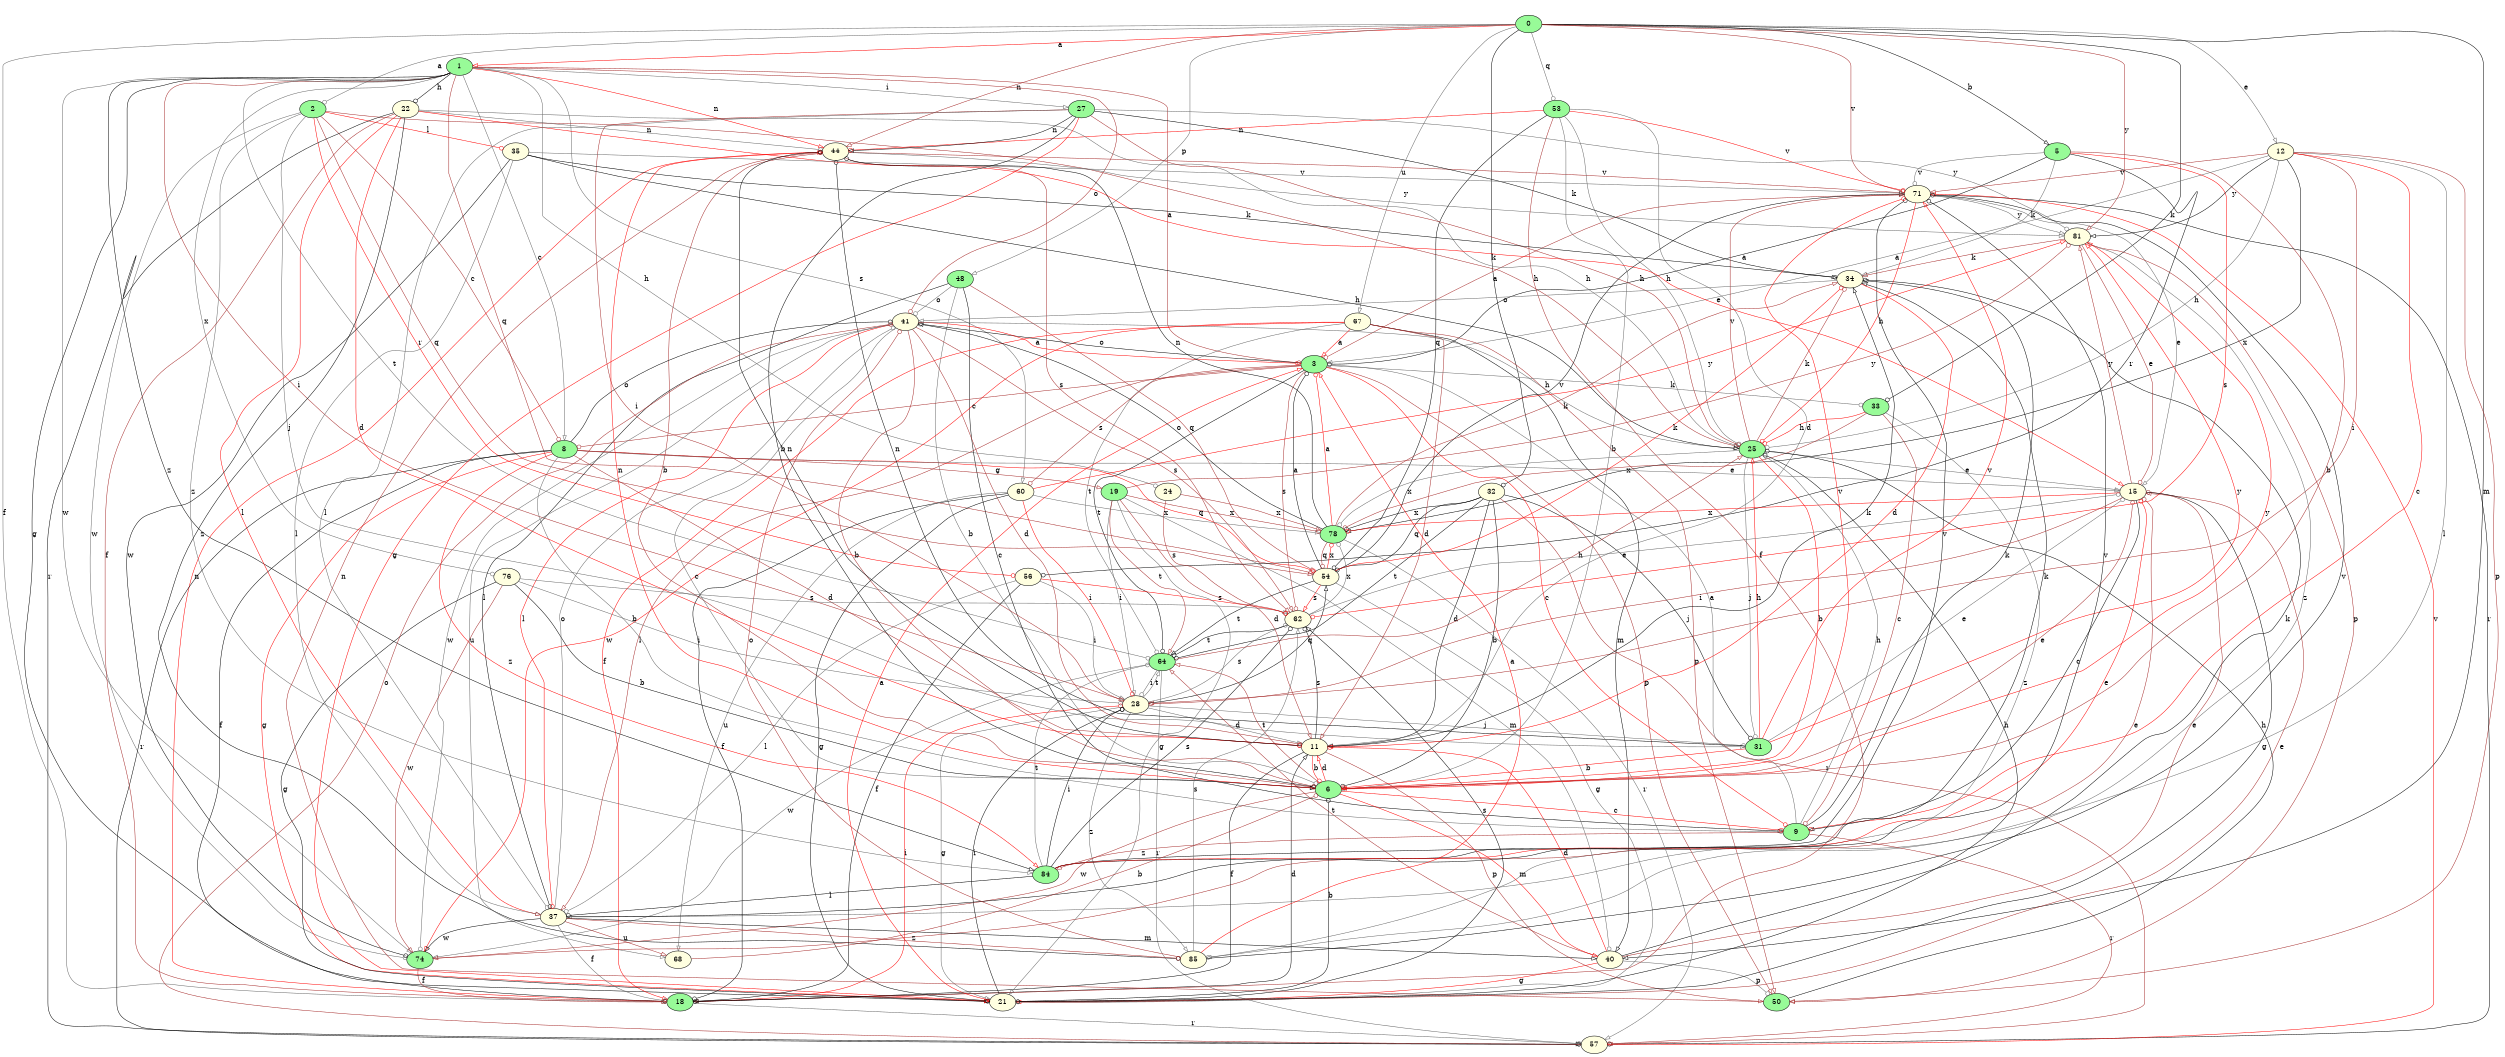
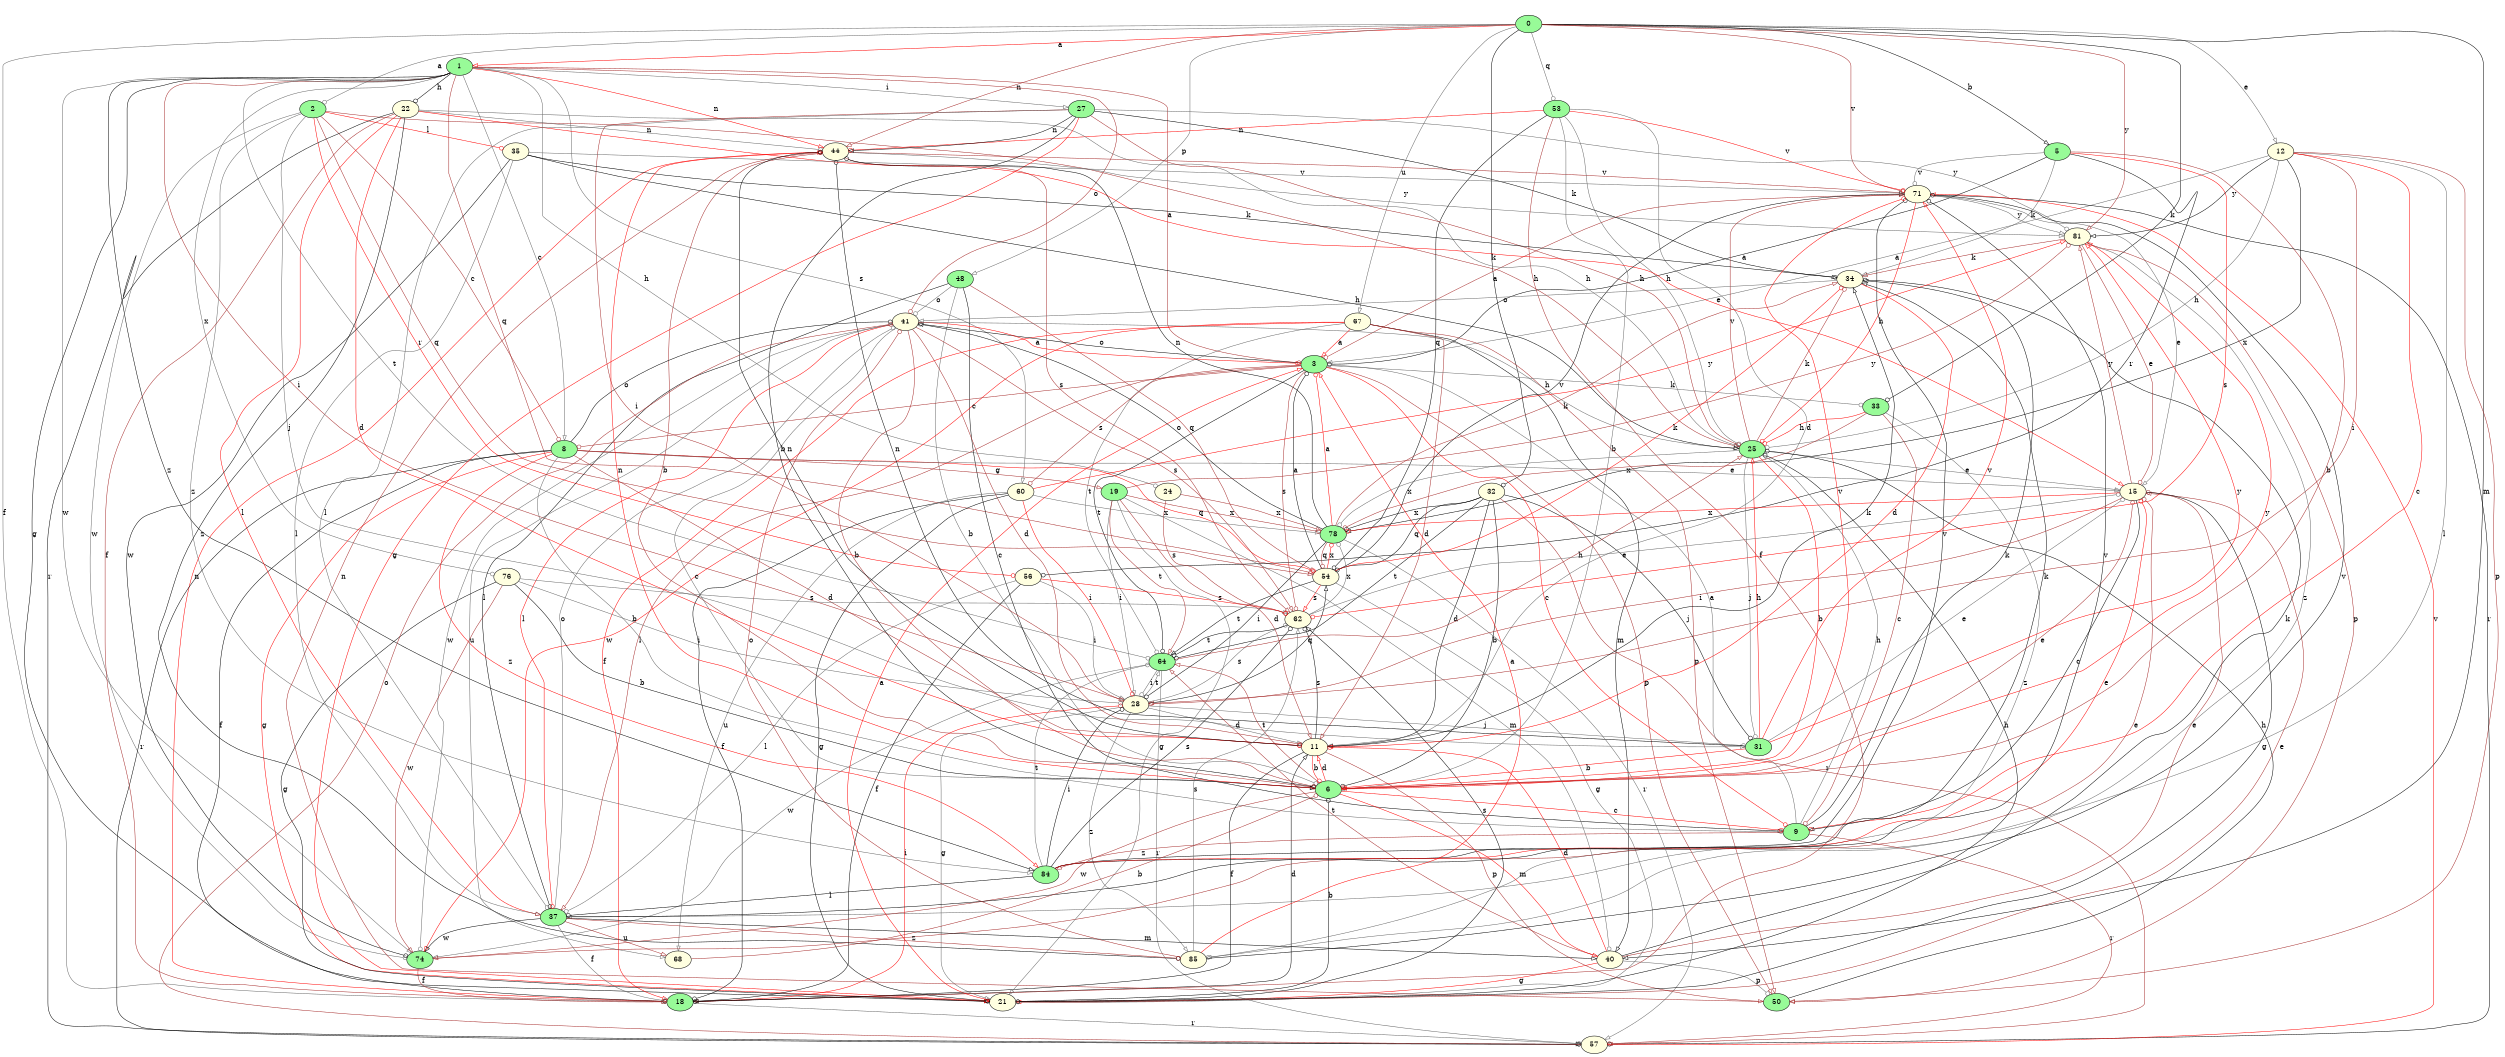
(2102, 173) -> none
(982, 819) -> (1243, 626)
(553, 917) -> (553, 917)
